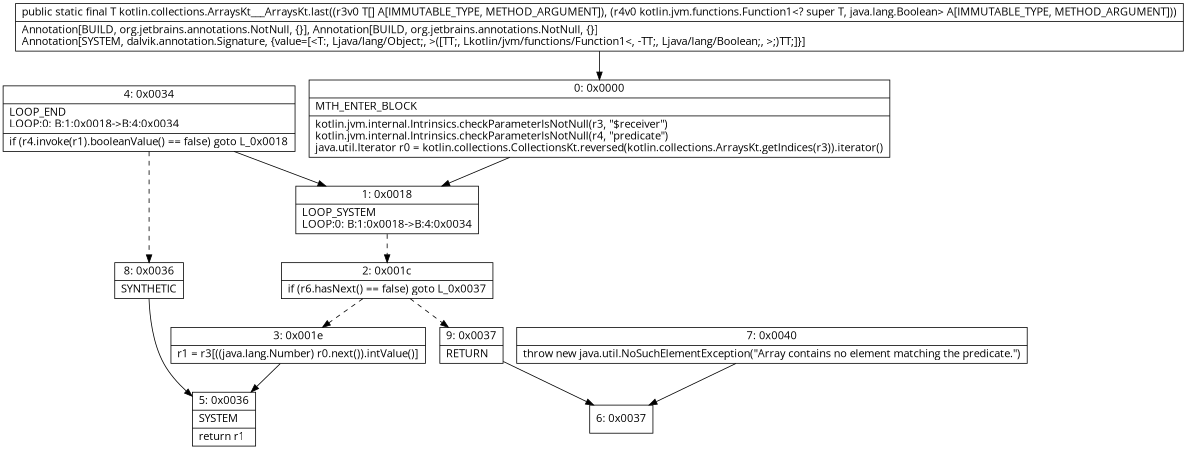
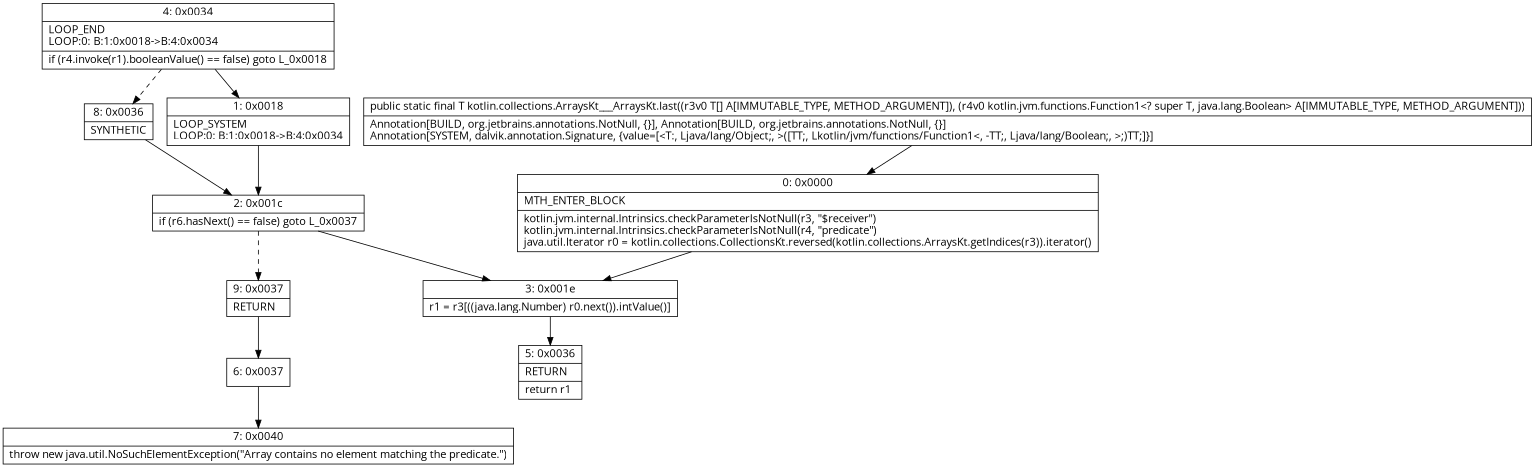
(479, 170) -> (651, 265)
(387, 244) -> (258, 166)
(346, 311) -> (400, 255)
(158, 349) -> (185, 165)
(696, 383) -> (258, 403)
(219, 419) -> (546, 372)
